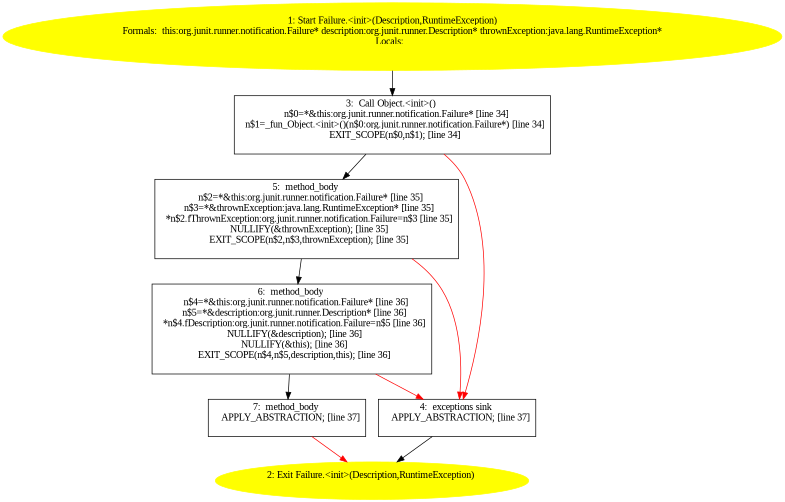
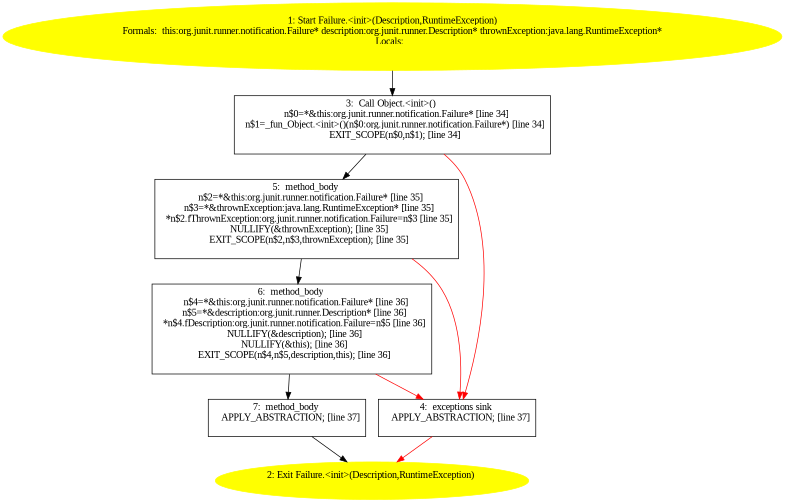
(326, 447) -> (326, 447)
(418, 447) -> (418, 447)
